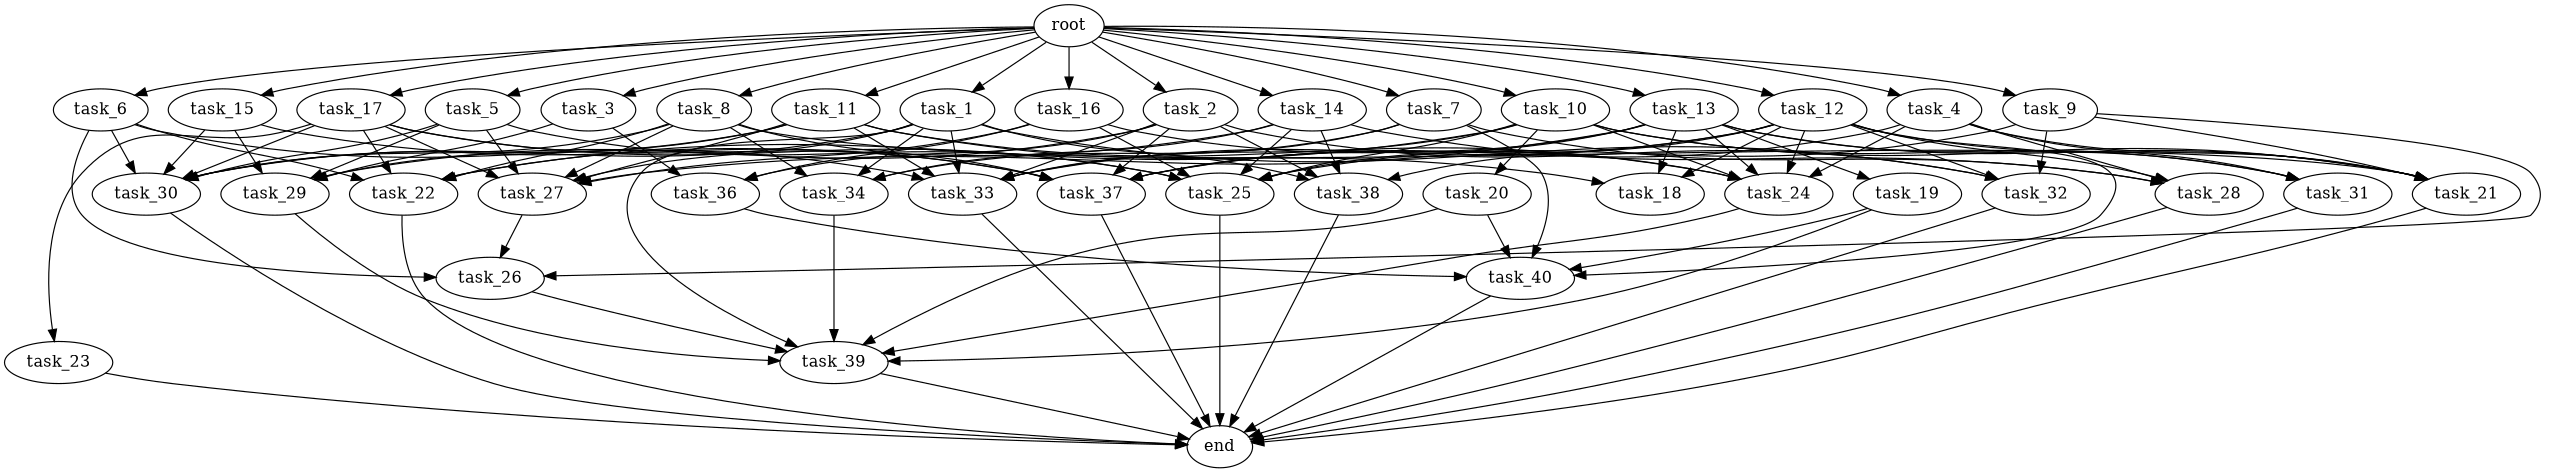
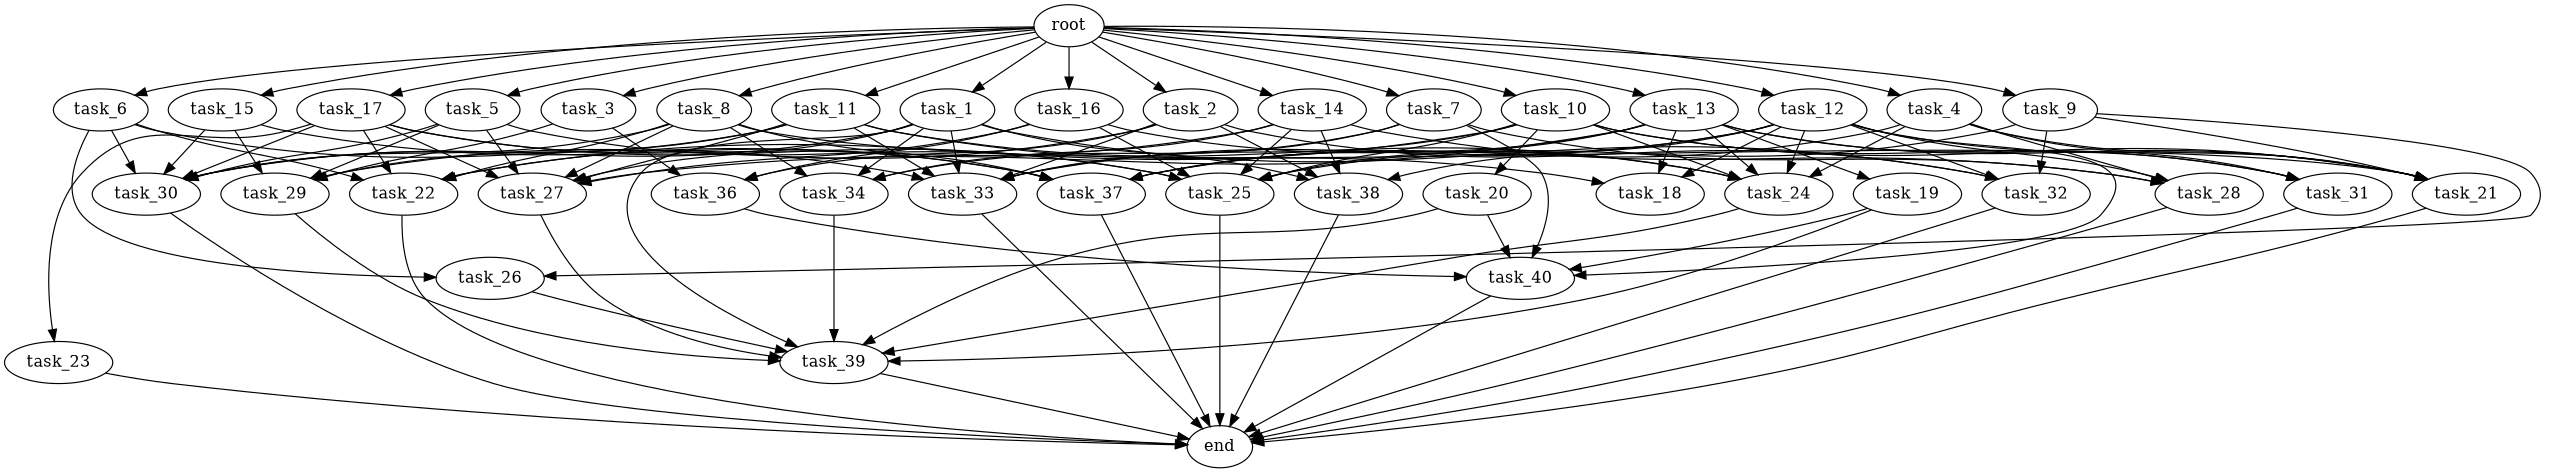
(1146, 148) -> none
(514, 231) -> (610, 303)
